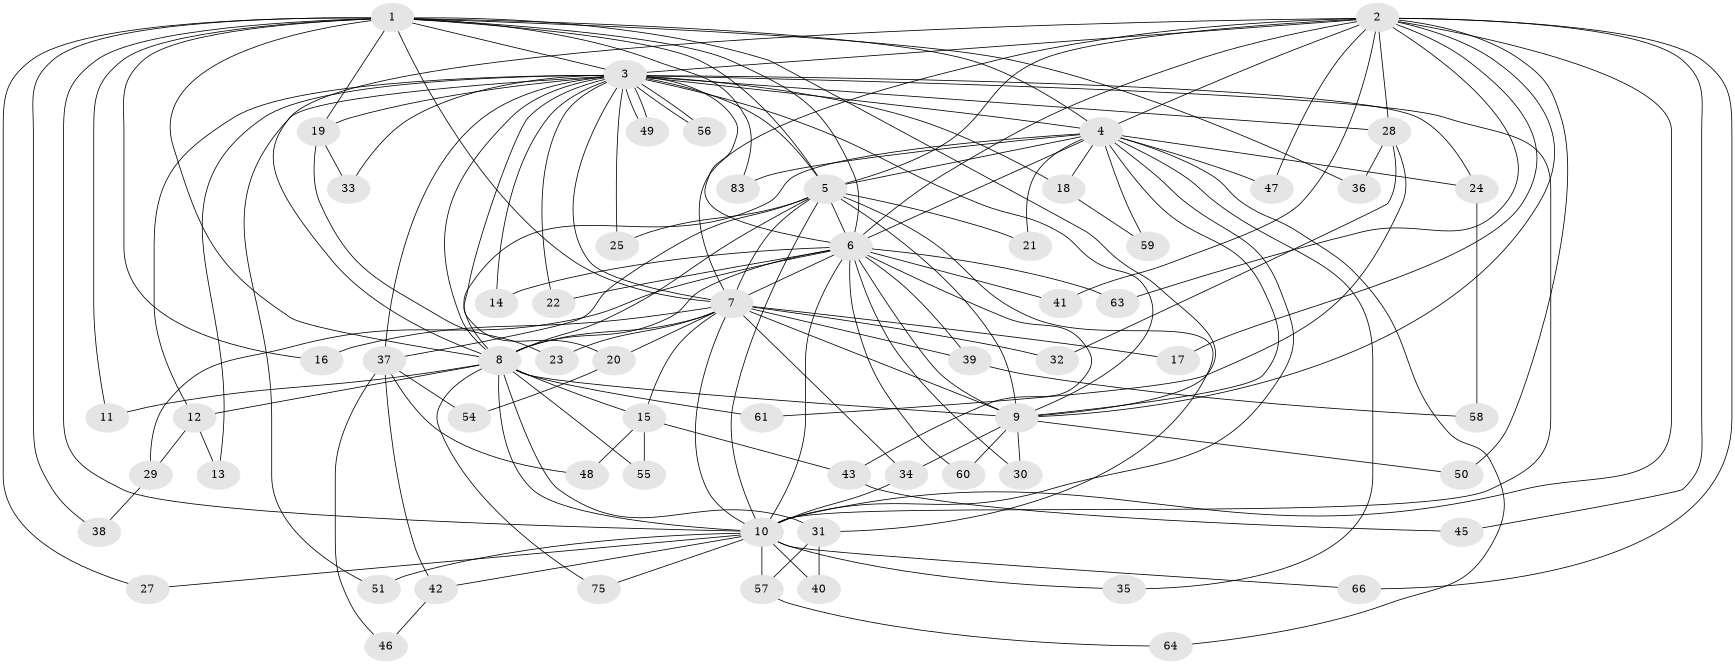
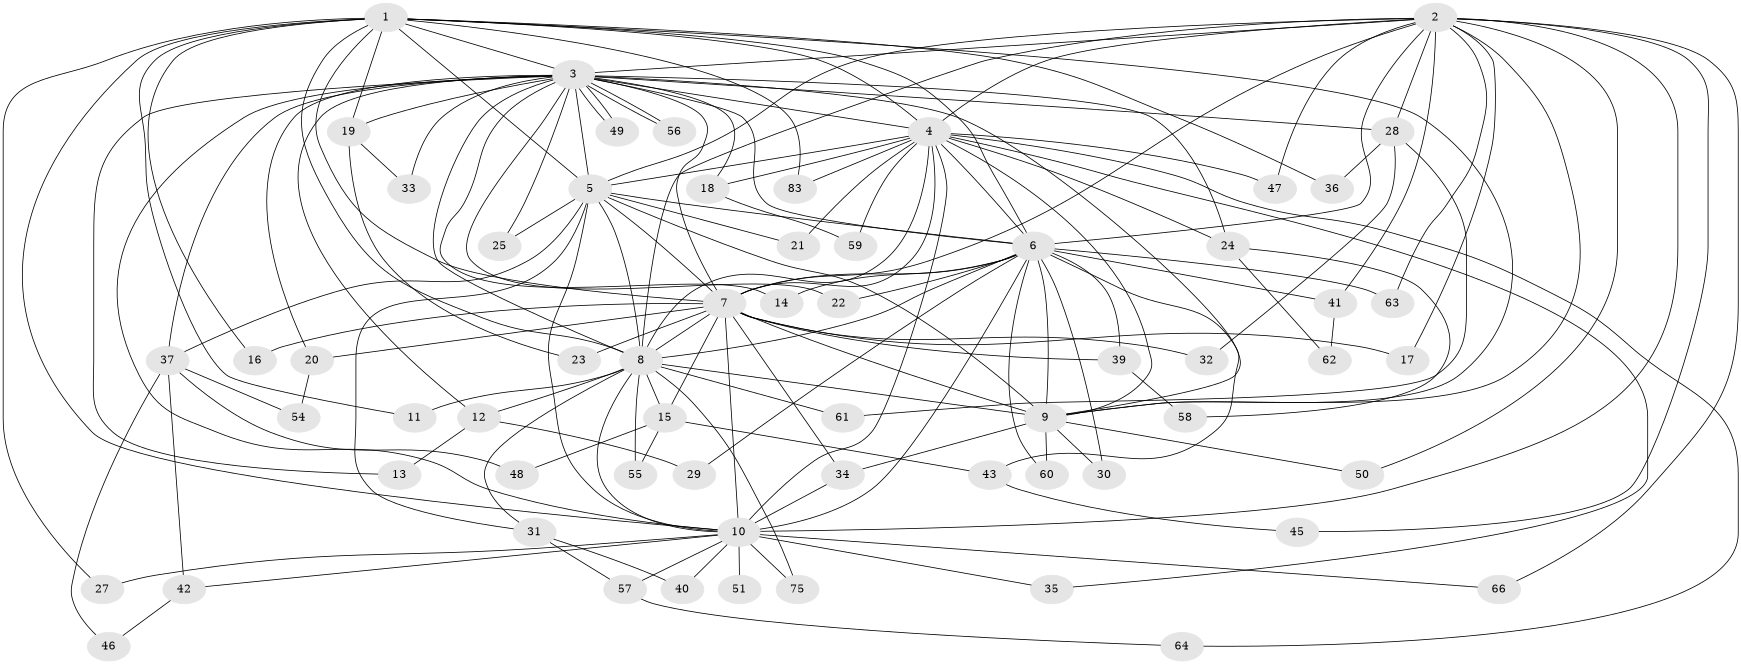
(246, 205) -> none
none -> (880, 281)
none -> (1330, 361)
(99, 532) -> none
